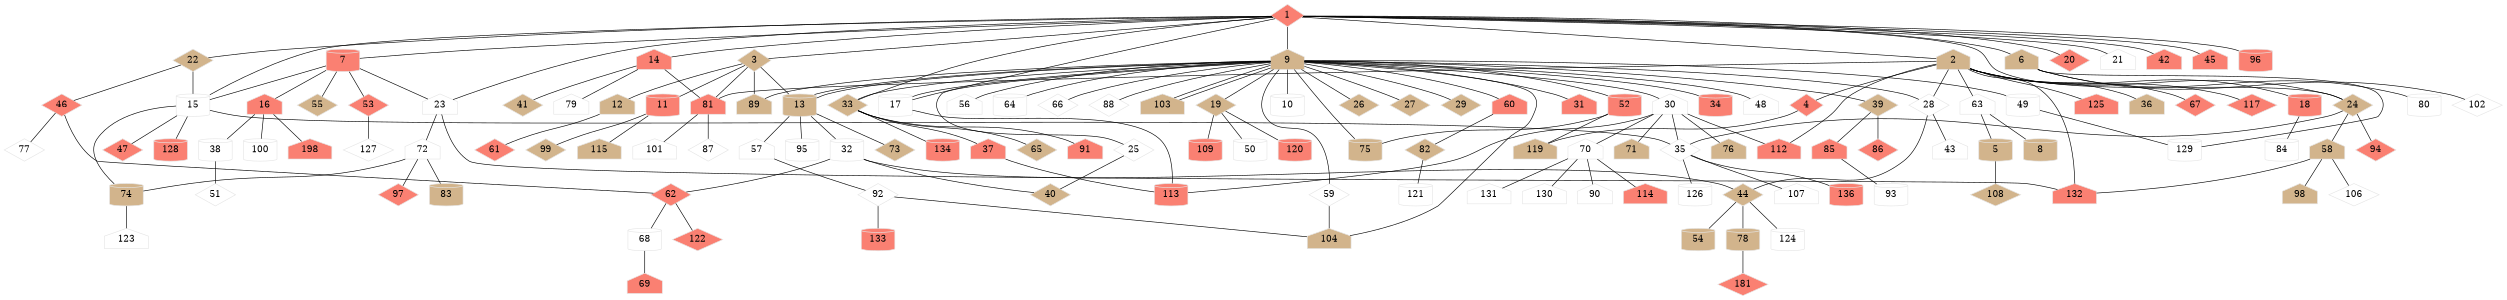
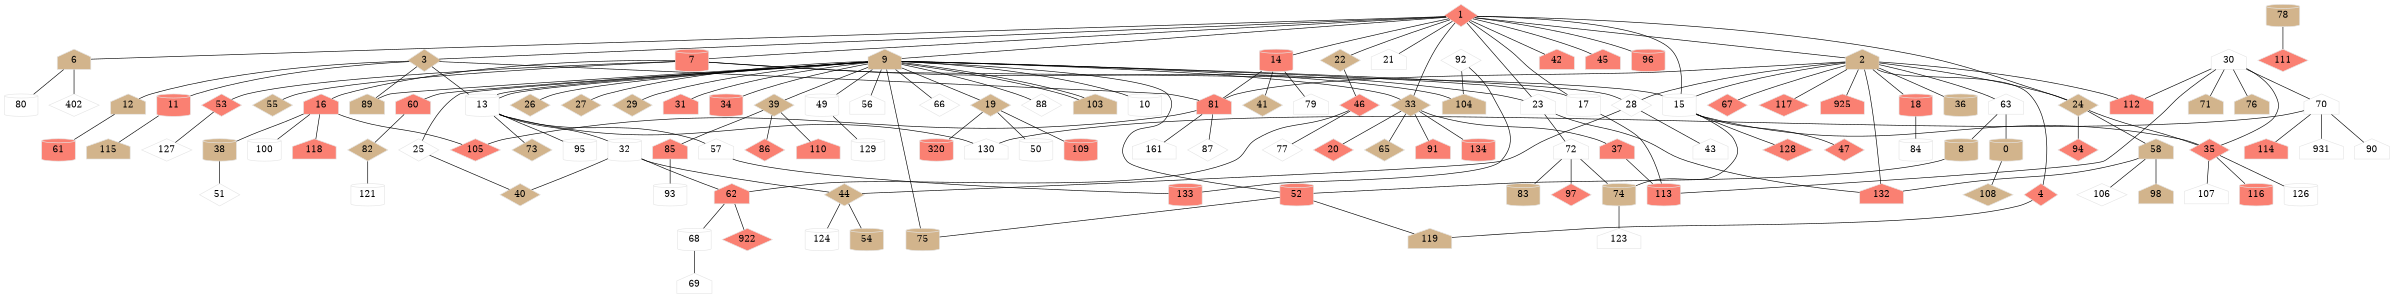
(1683, 21) -> (1372, 128)
(654, 60) -> (1276, 60)
(2270, 77) -> none
(1572, 82) -> none
(193, 83) -> (1770, 76)
(800, 105) -> (482, 105)
(1010, 105) -> none
(1761, 105) -> none
(2096, 105) -> (1842, 105)
(2147, 105) -> (1961, 105)
(2477, 105) -> (74, 105)
none -> (736, 130)
(171, 150) -> (1788, 150)
(215, 150) -> (220, 150)
(310, 150) -> (314, 150)
none -> (475, 150)
(495, 150) -> (58, 150)
(546, 150) -> none
(655, 150) -> (1154, 150)
none -> (818, 150)
(1295, 150) -> (936, 150)
(1680, 150) -> (2210, 150)
(1996, 150) -> (2006, 150)
(829, 179) -> (863, 178)
none -> (1630, 181)
(671, 195) -> (732, 195)
(1329, 195) -> none
(1489, 195) -> (2322, 150)
(1846, 195) -> (2256, 195)
(1743, 217) -> none
(698, 240) -> (747, 240)
(645, 284) -> (694, 284)
(1743, 284) -> (2283, 60)
